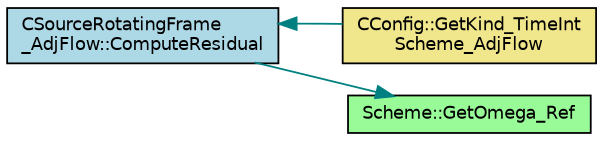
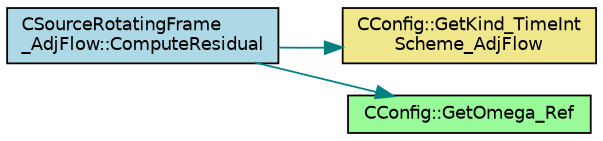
(320, 24) -> (302, 48)
(469, 114) -> (469, 114)
